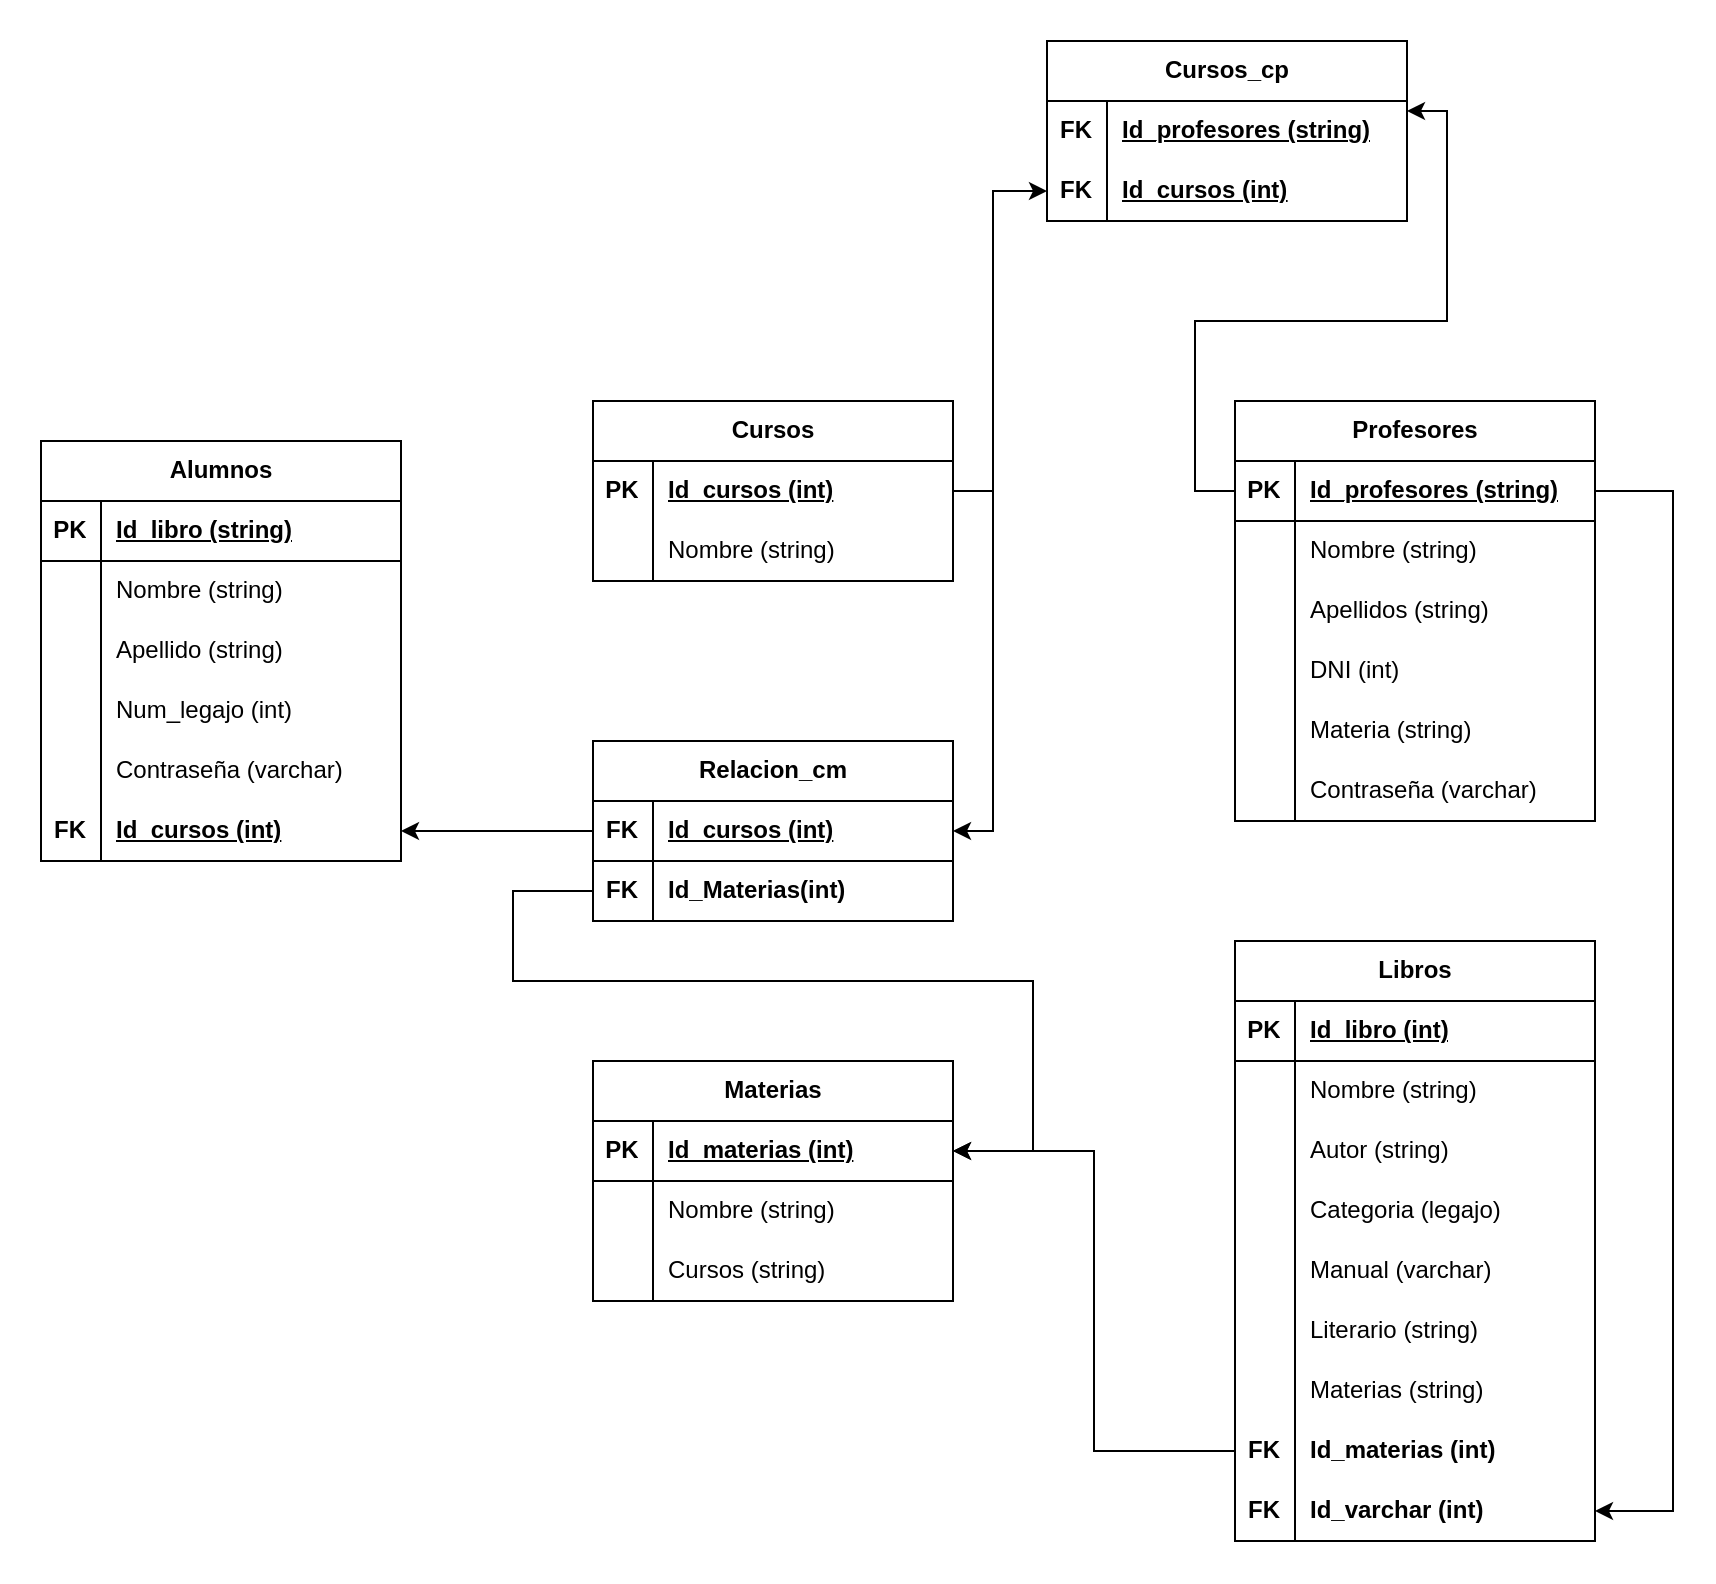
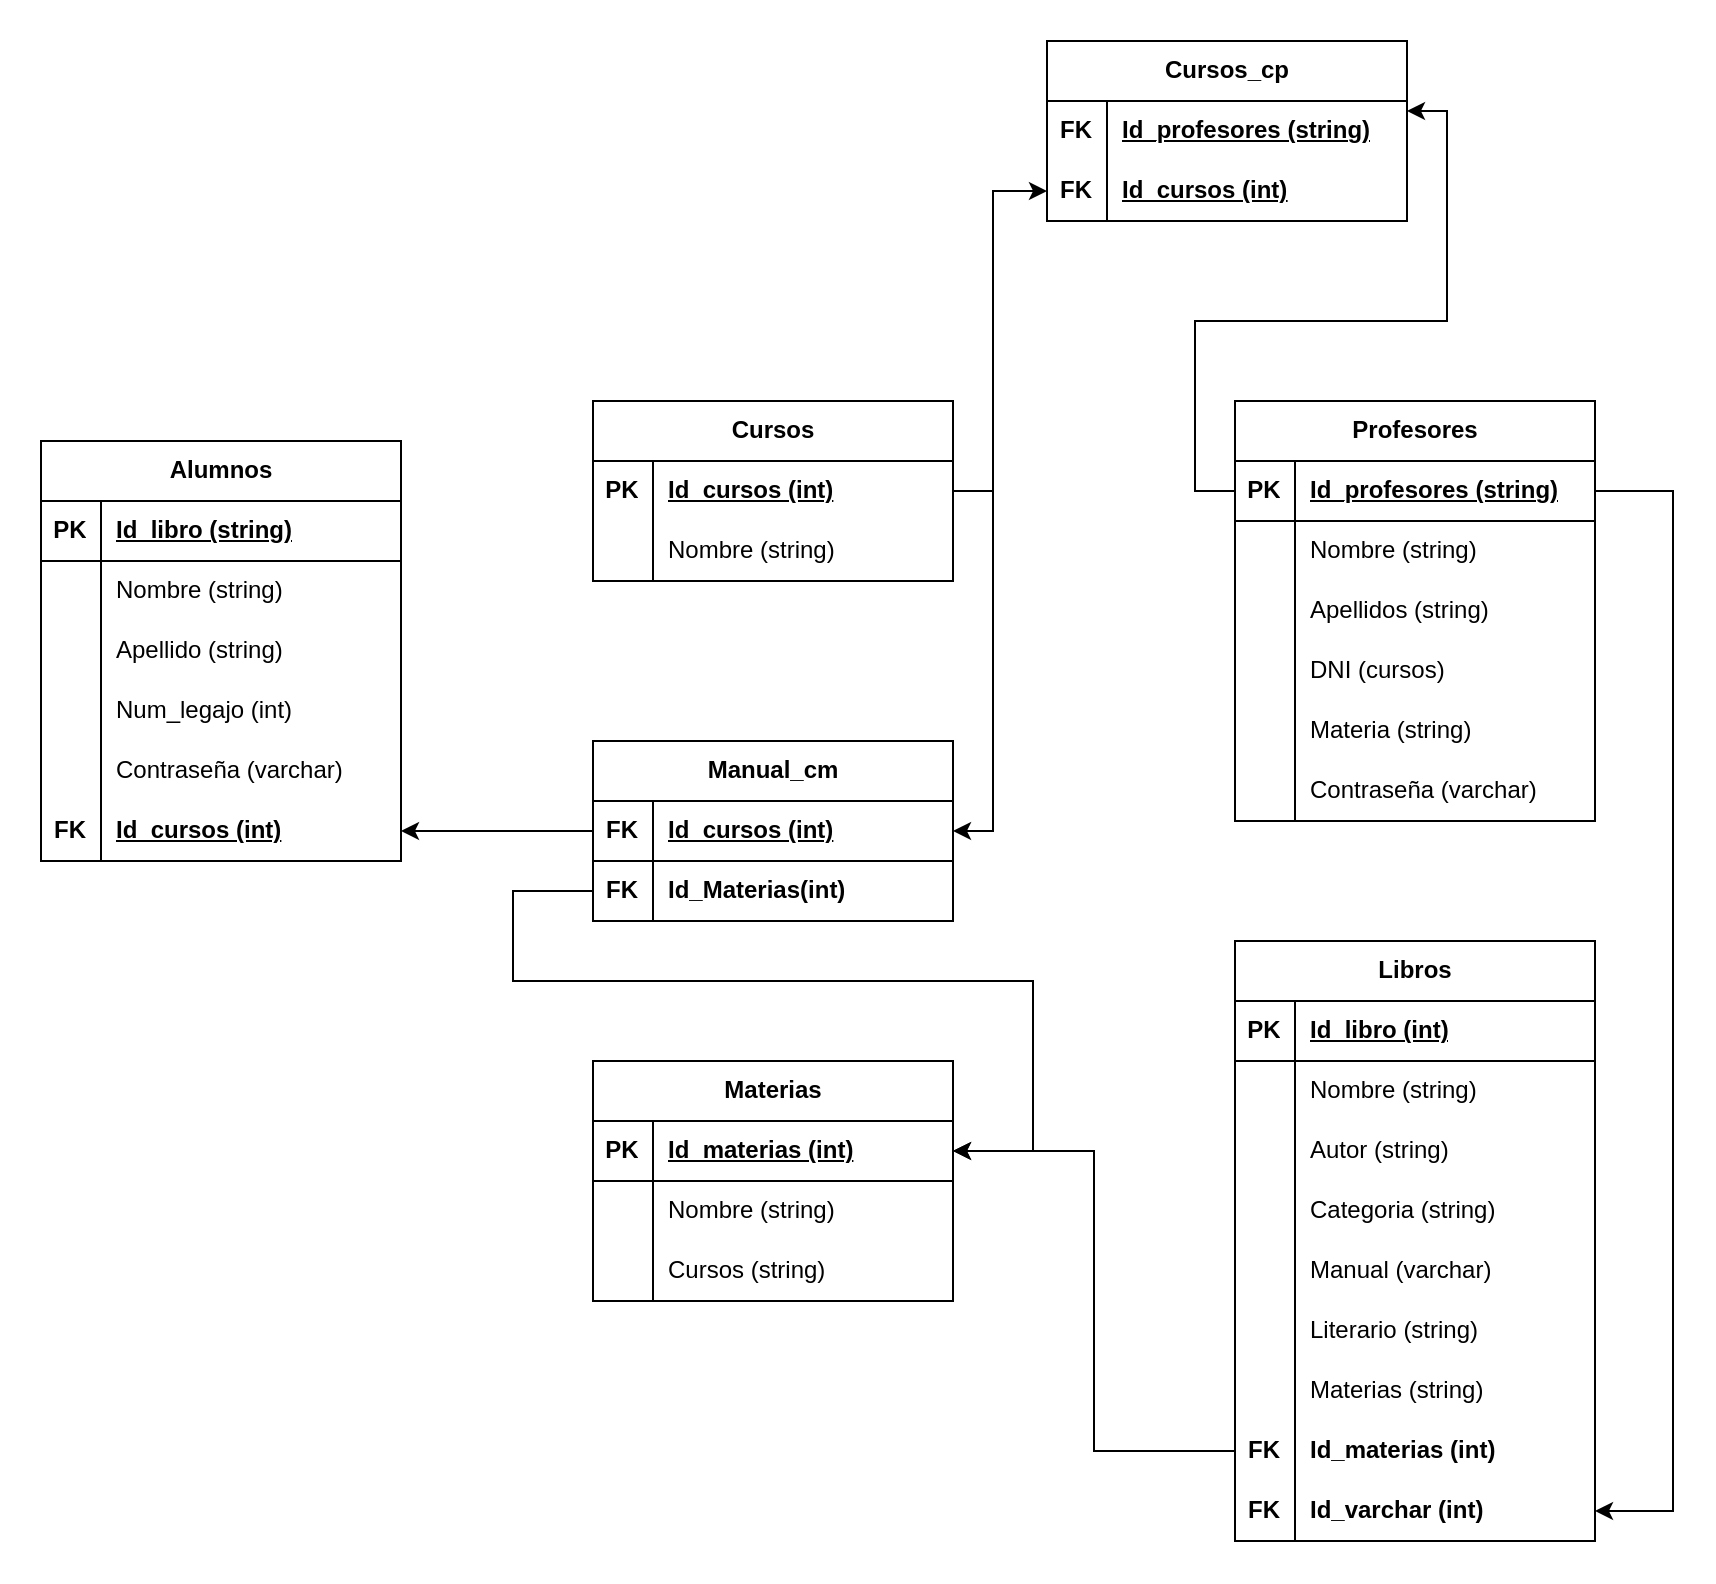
(1365, 671) -> (1389, 671)
(774, 771) -> (774, 771)
(1423, 1211) -> (1423, 1211)
